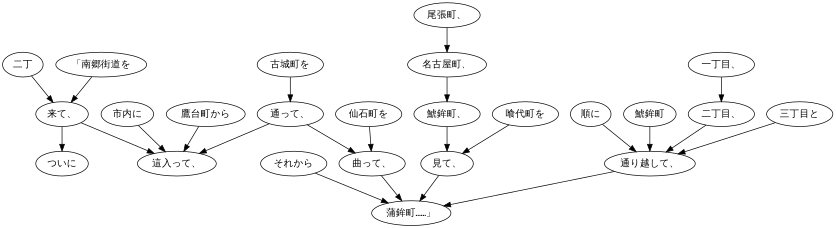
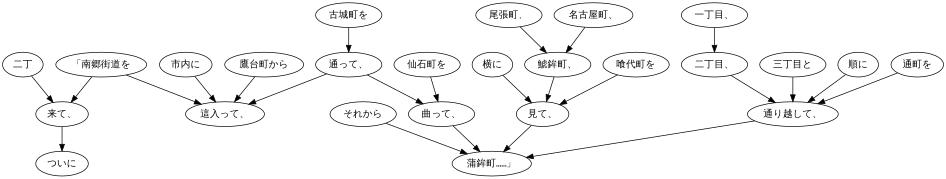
(447, 37) -> (531, 37)
none -> (492, 65)
(650, 114) -> (917, 65)
(114, 137) -> (160, 88)
